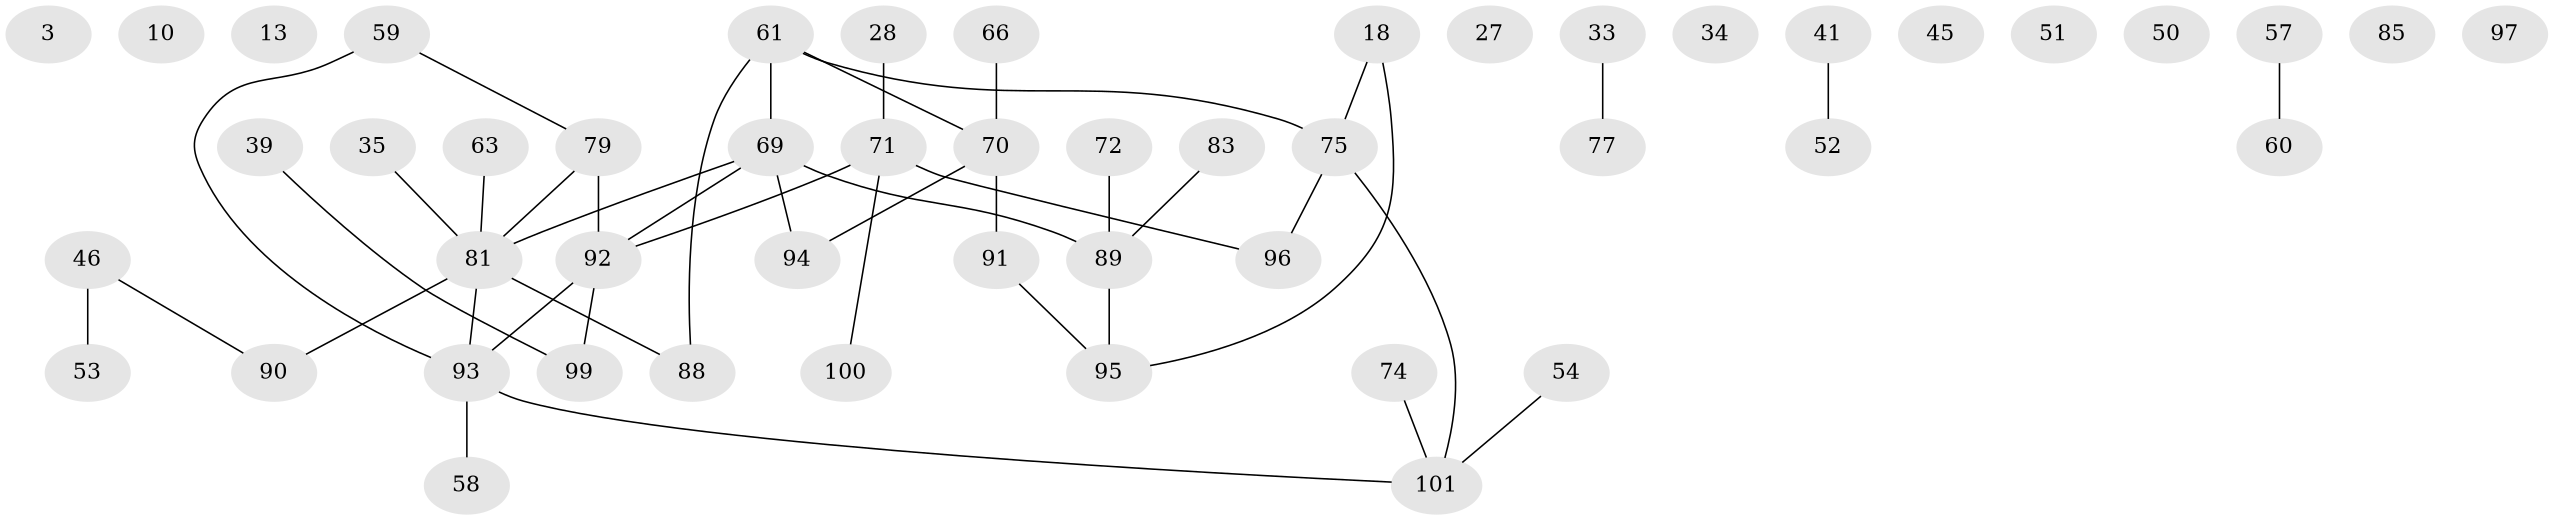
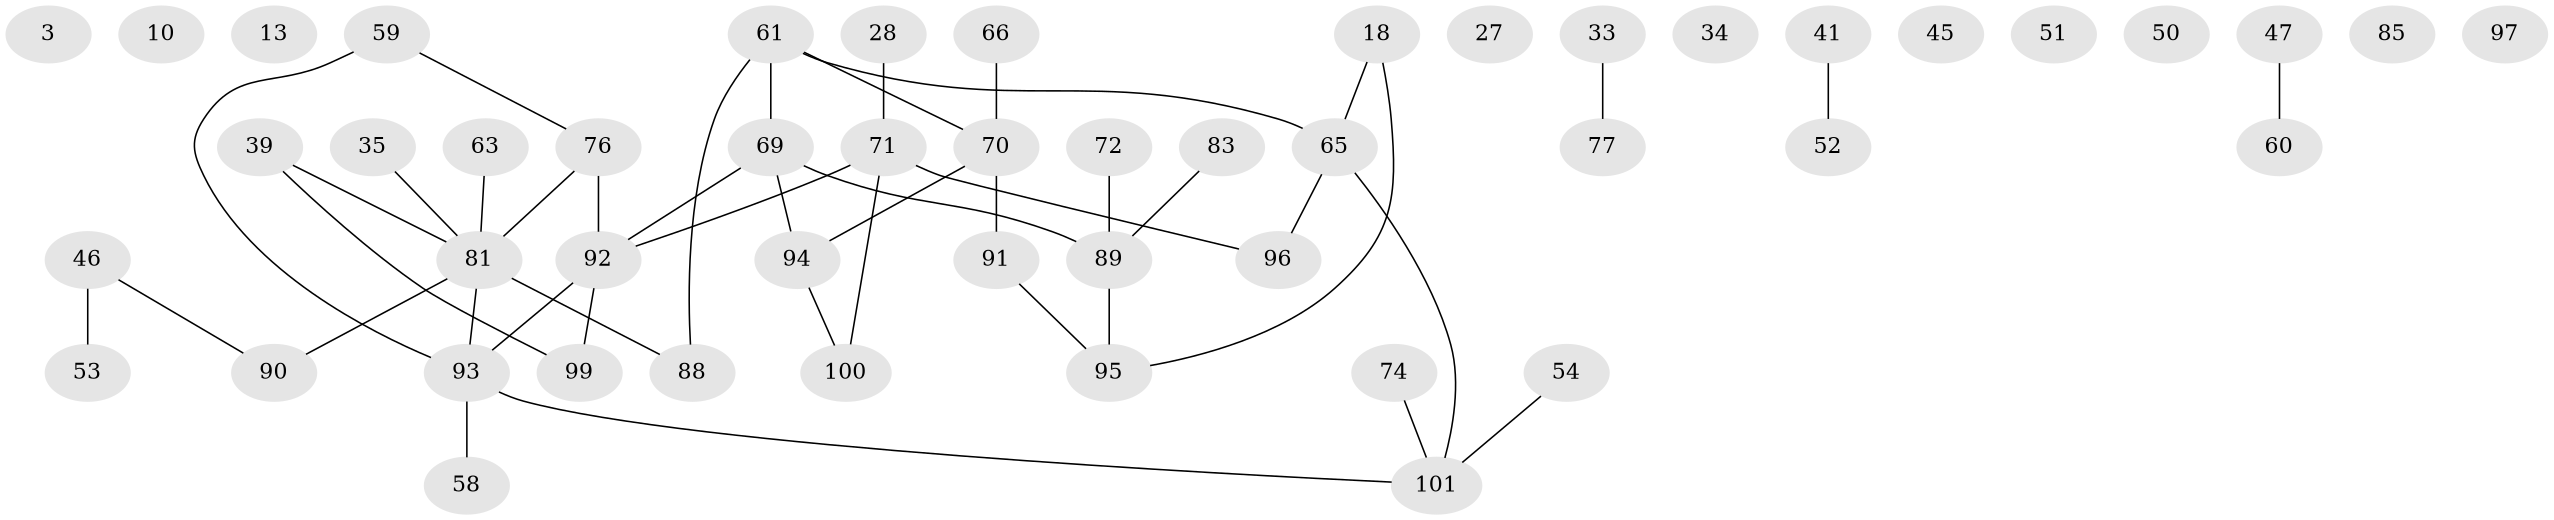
(2280, 34) -> (2280, 34)
(598, 147) -> (598, 147)
(1335, 147) -> (1335, 147)
(623, 201) -> (370, 204)
none -> (822, 317)
